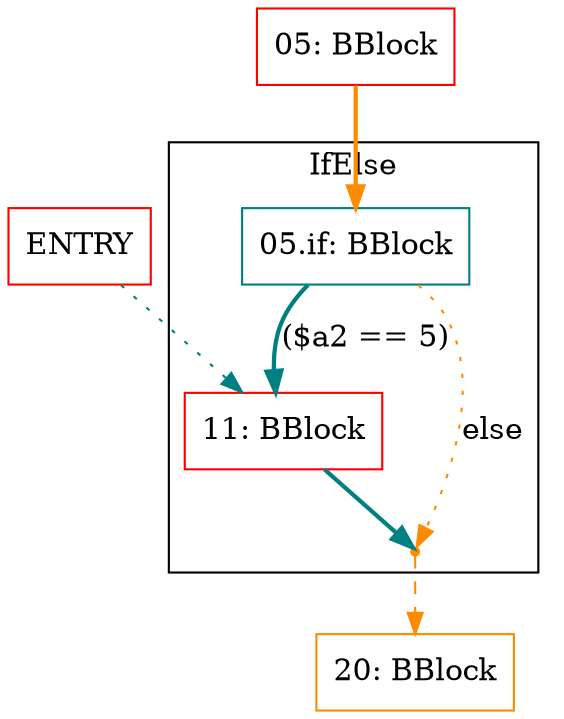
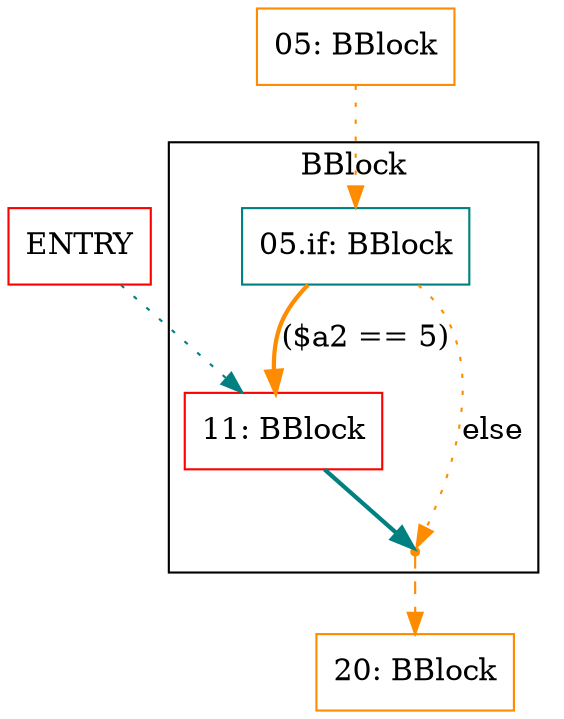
(356, 47) -> (356, 47)
(356, 128) -> (356, 128)
(354, 167) -> (354, 167)
(281, 324) -> (281, 324)
